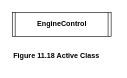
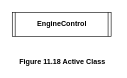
(63, 56) -> (69, 62)
